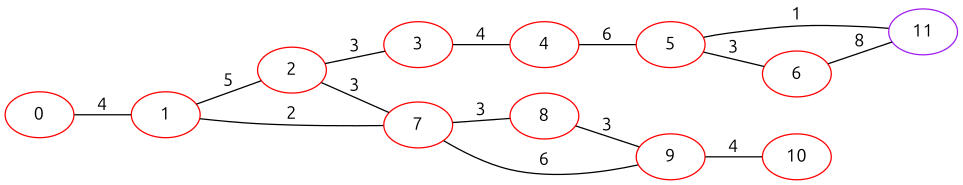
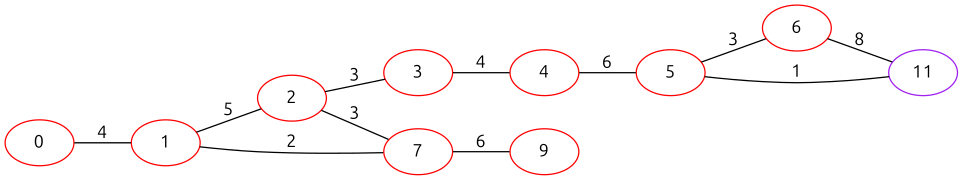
(544, 116) -> none
(797, 157) -> none
